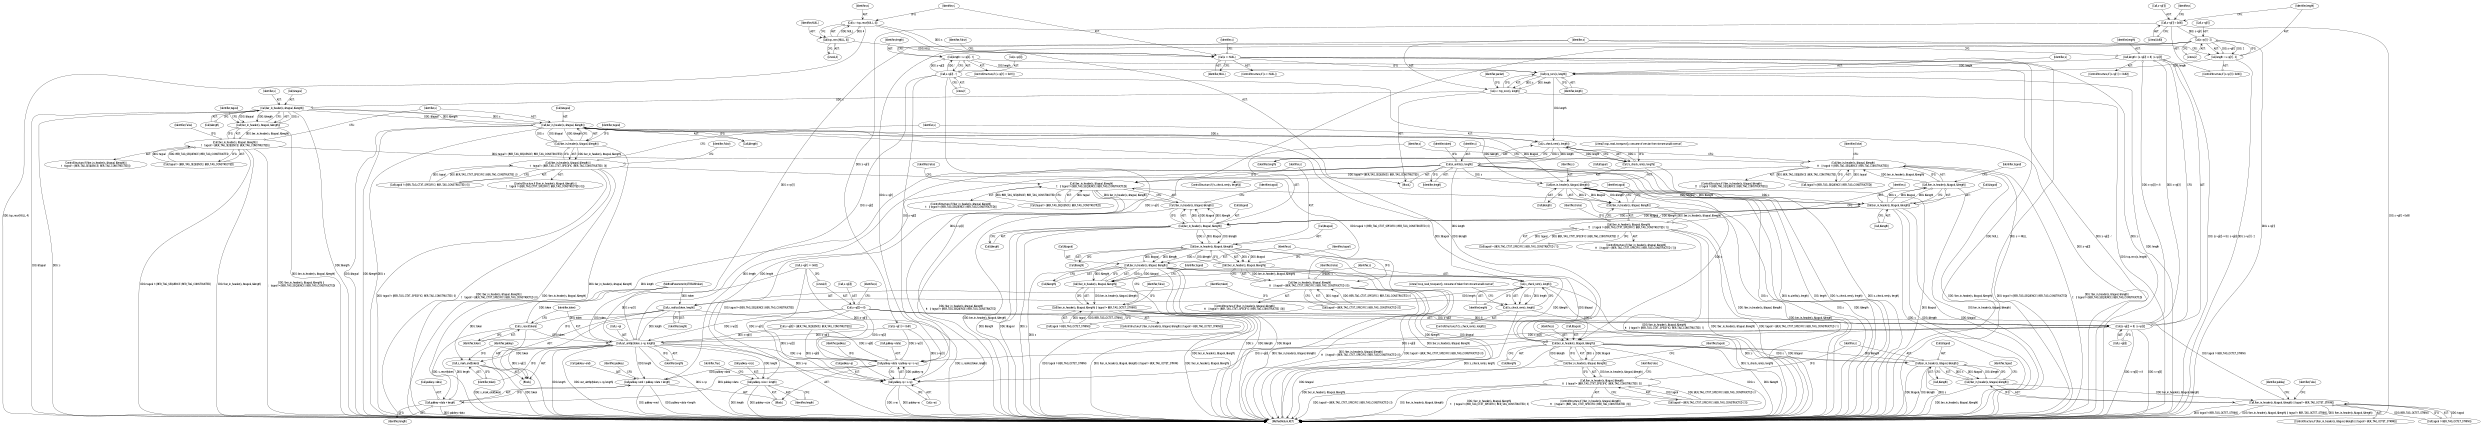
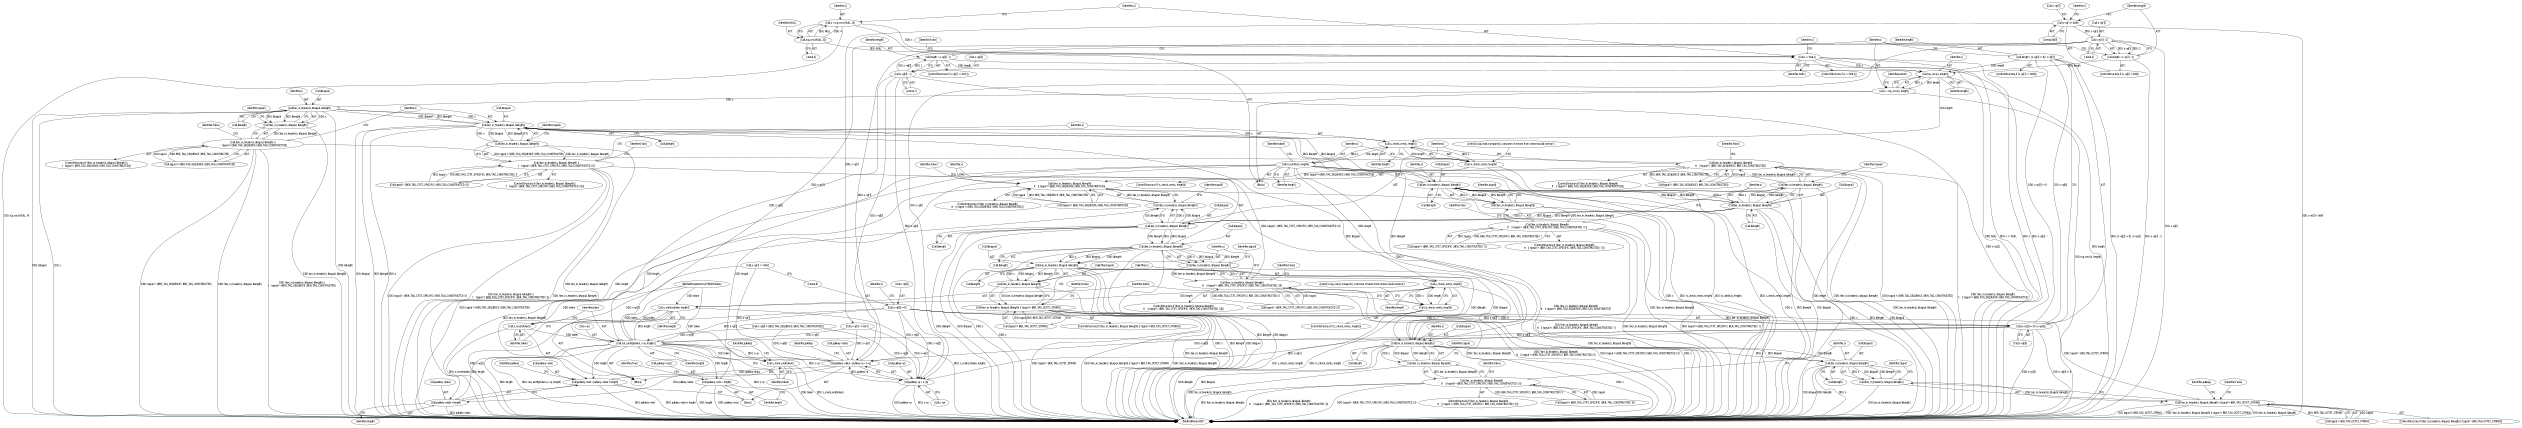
(1396, 66) -> (1859, 66)
(775, 341) -> none
